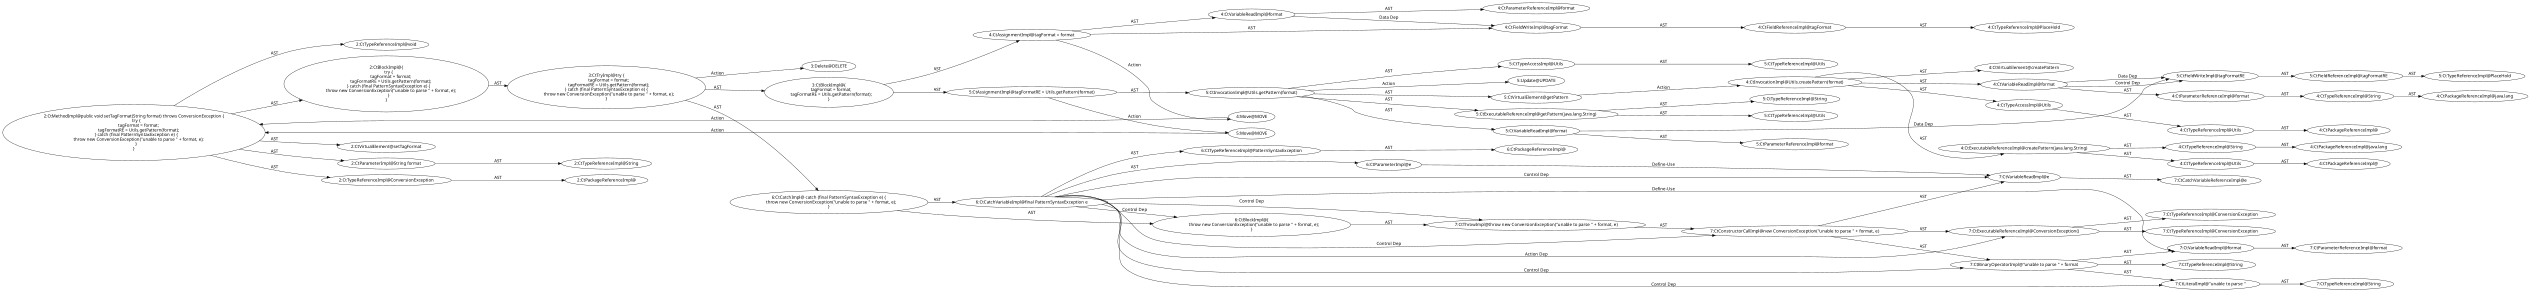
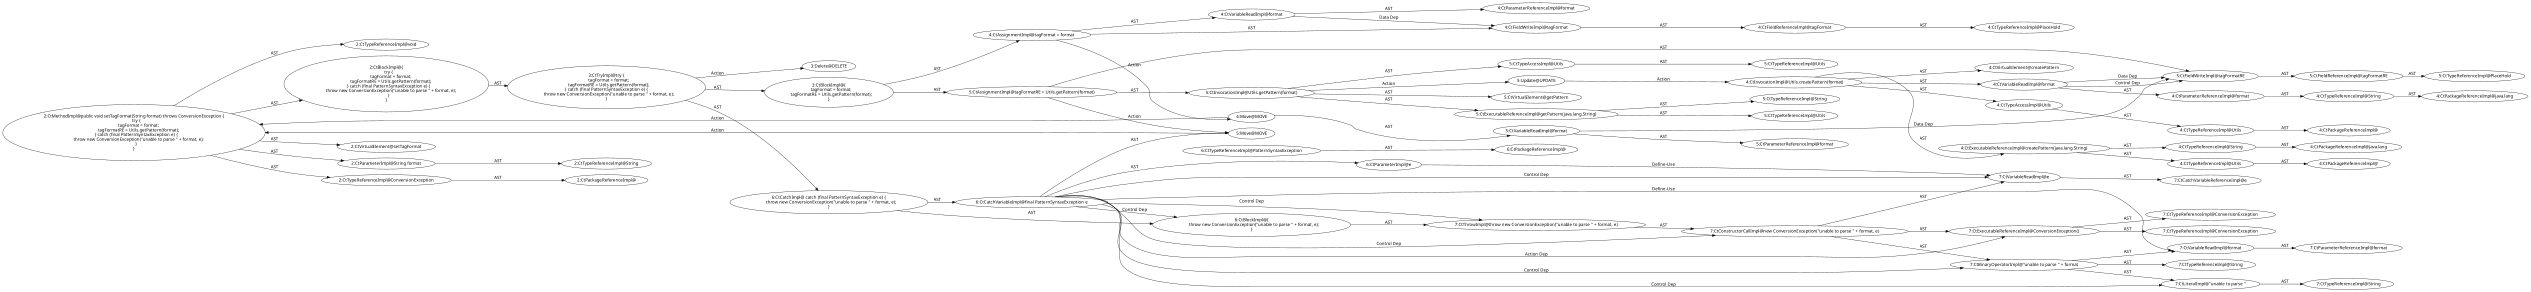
none -> (1616, 50)
(1657, 90) -> (1645, 81)
(1395, 121) -> (1389, 137)
(1108, 165) -> (1127, 148)
